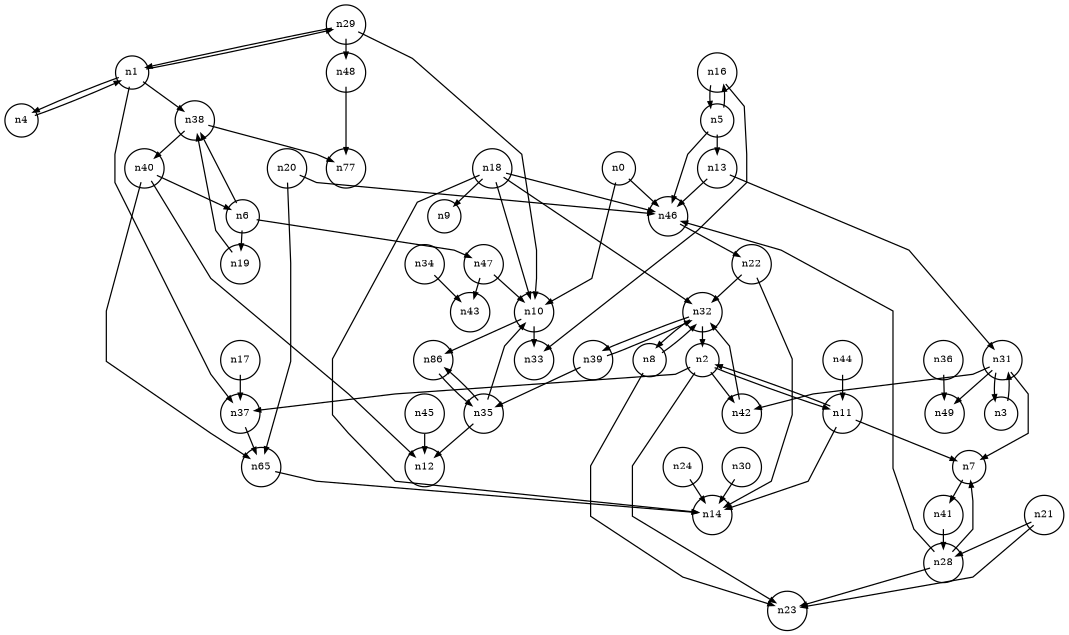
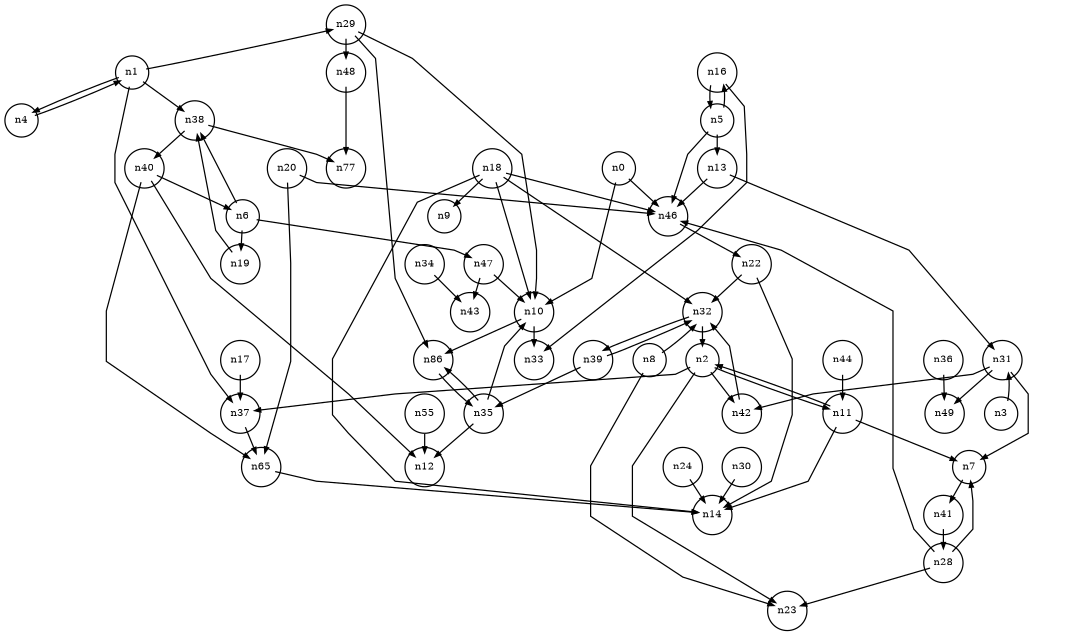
(242, 46) -> (386, 180)
(675, 331) -> none
(995, 384) -> none
(425, 414) -> (425, 414)
(1044, 515) -> none
